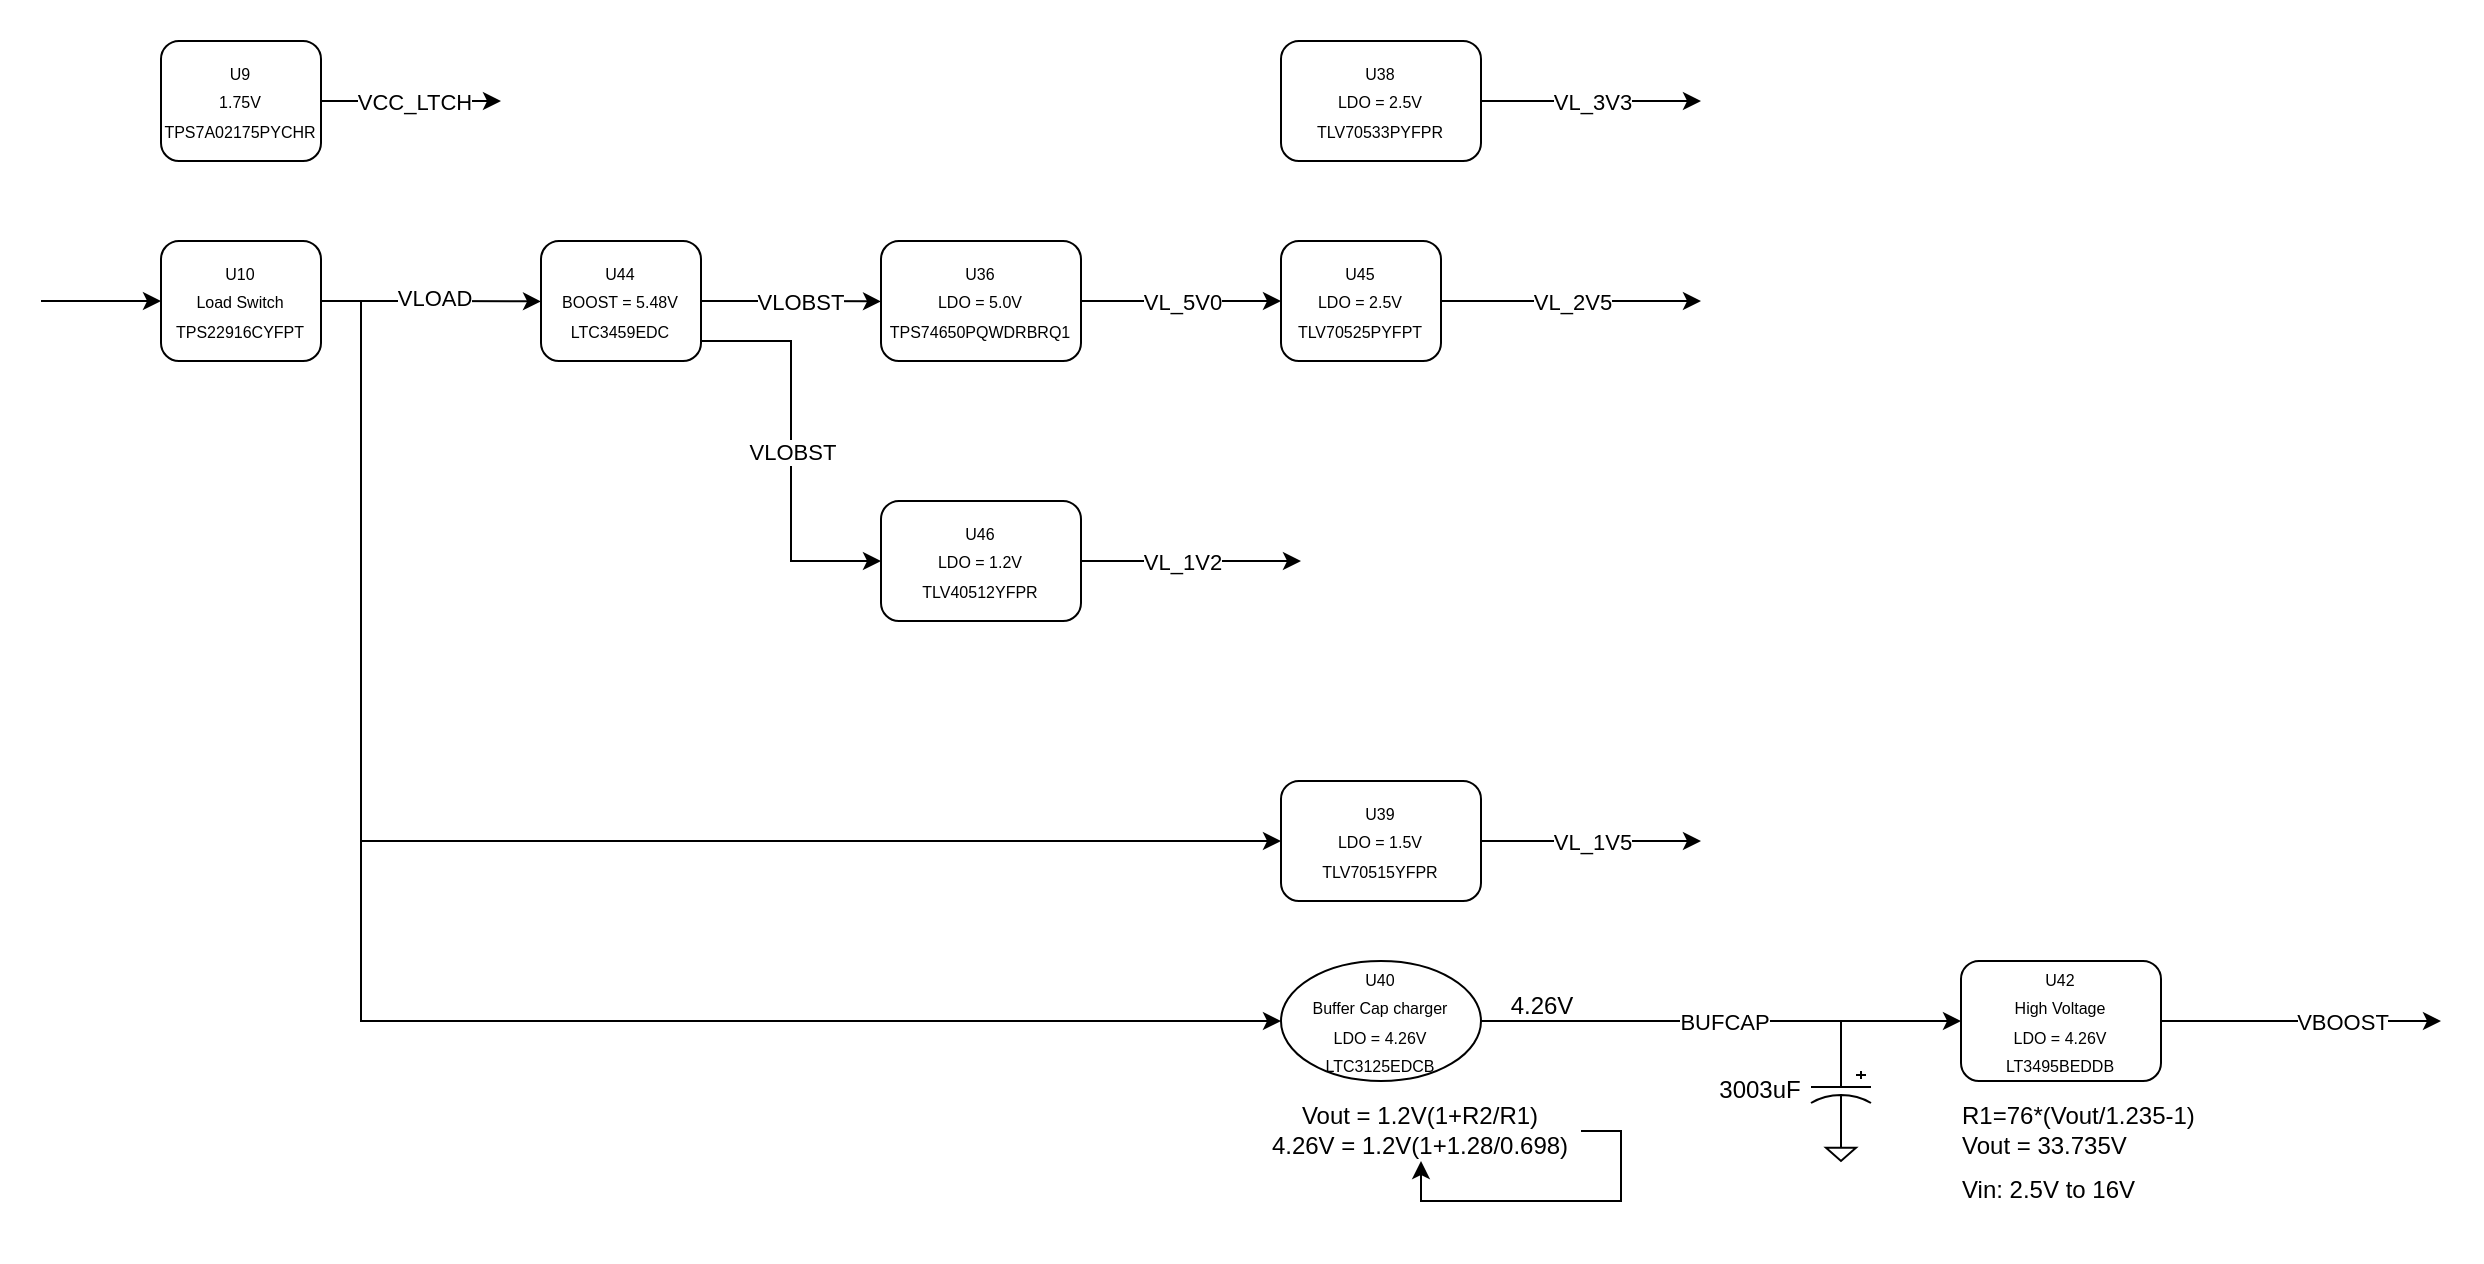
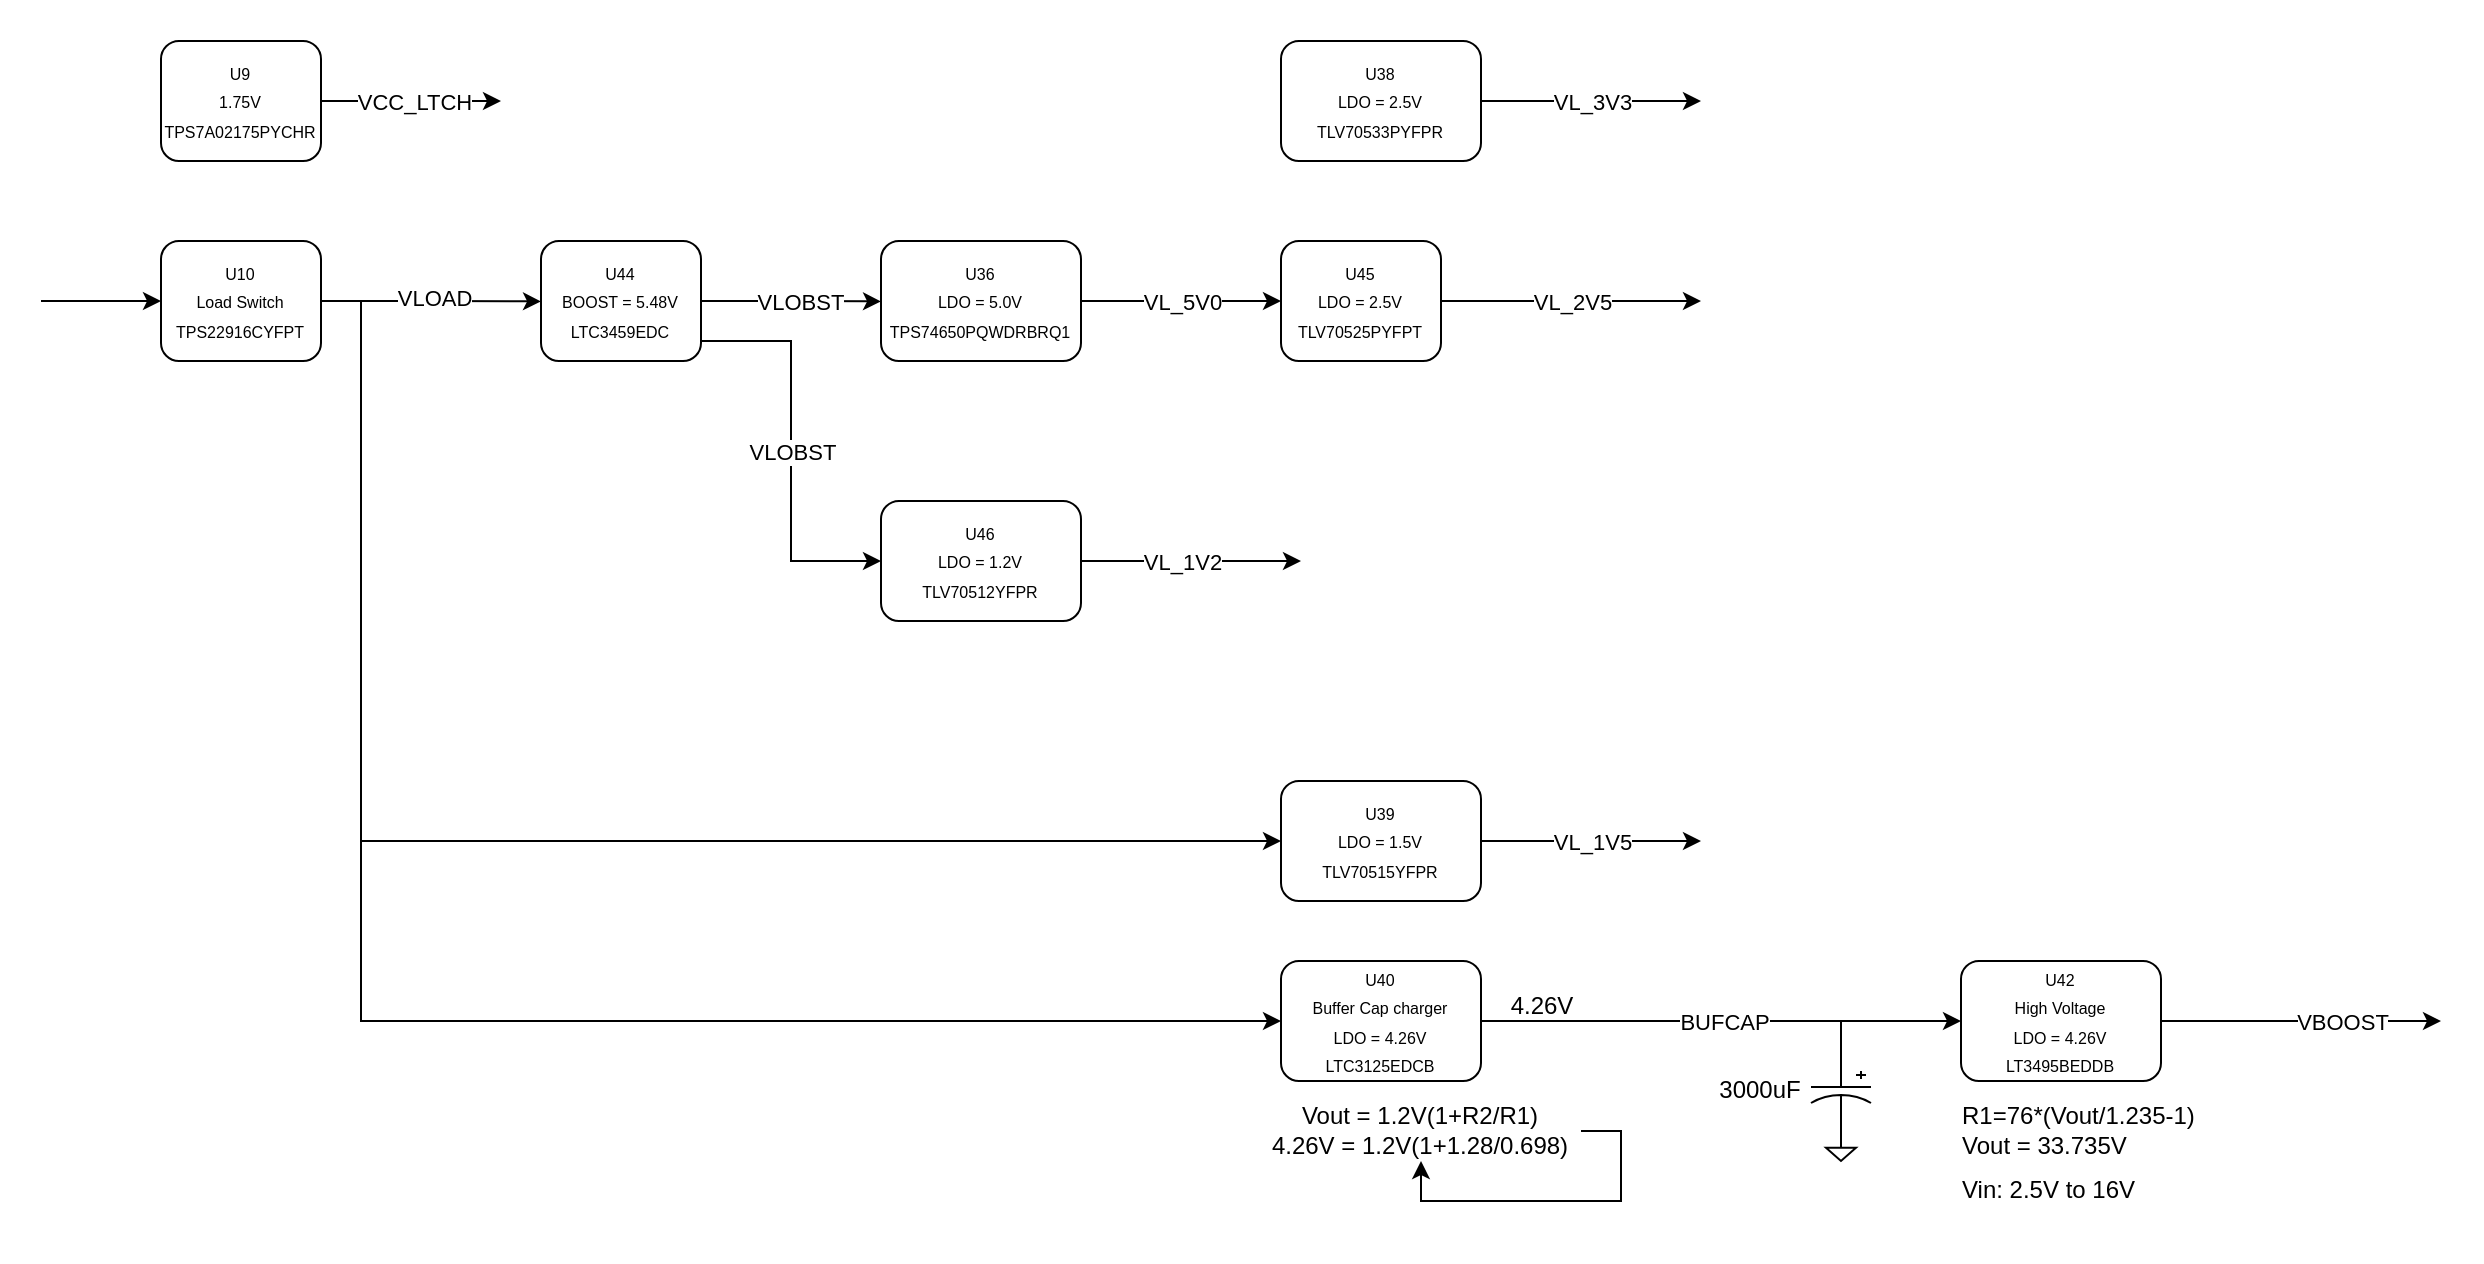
(981, 561) -> (981, 561)
(1381, 1021) -> (1381, 1021)
(1761, 1091) -> (1761, 1091)
